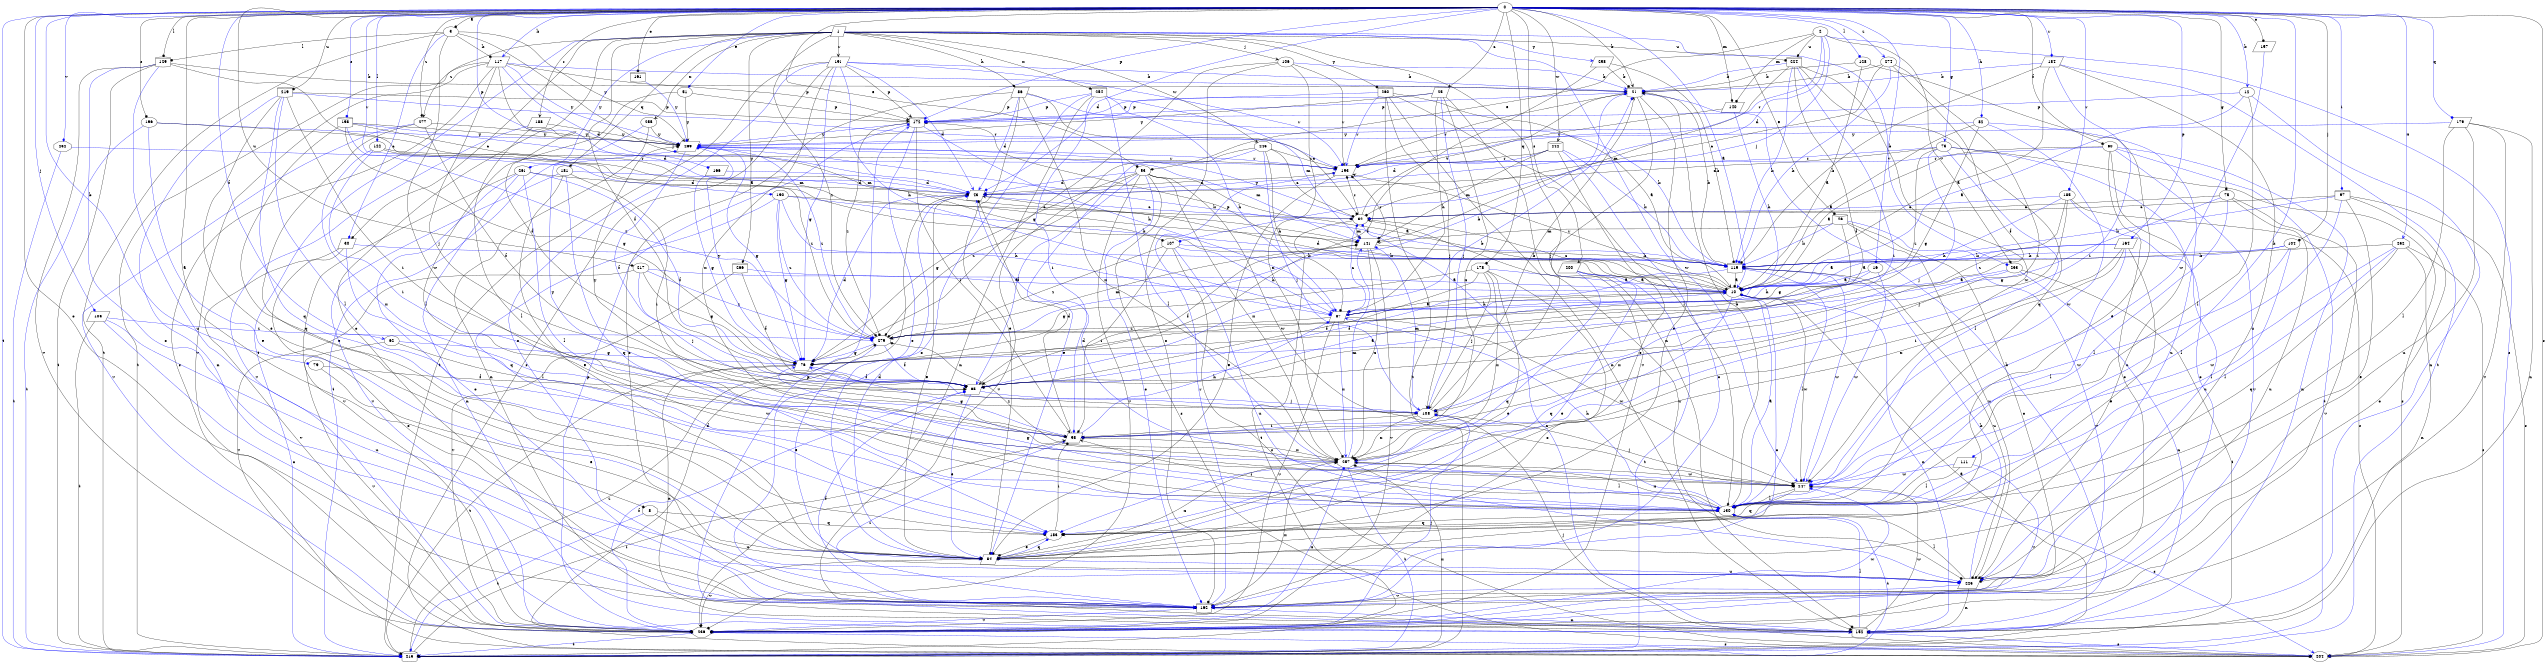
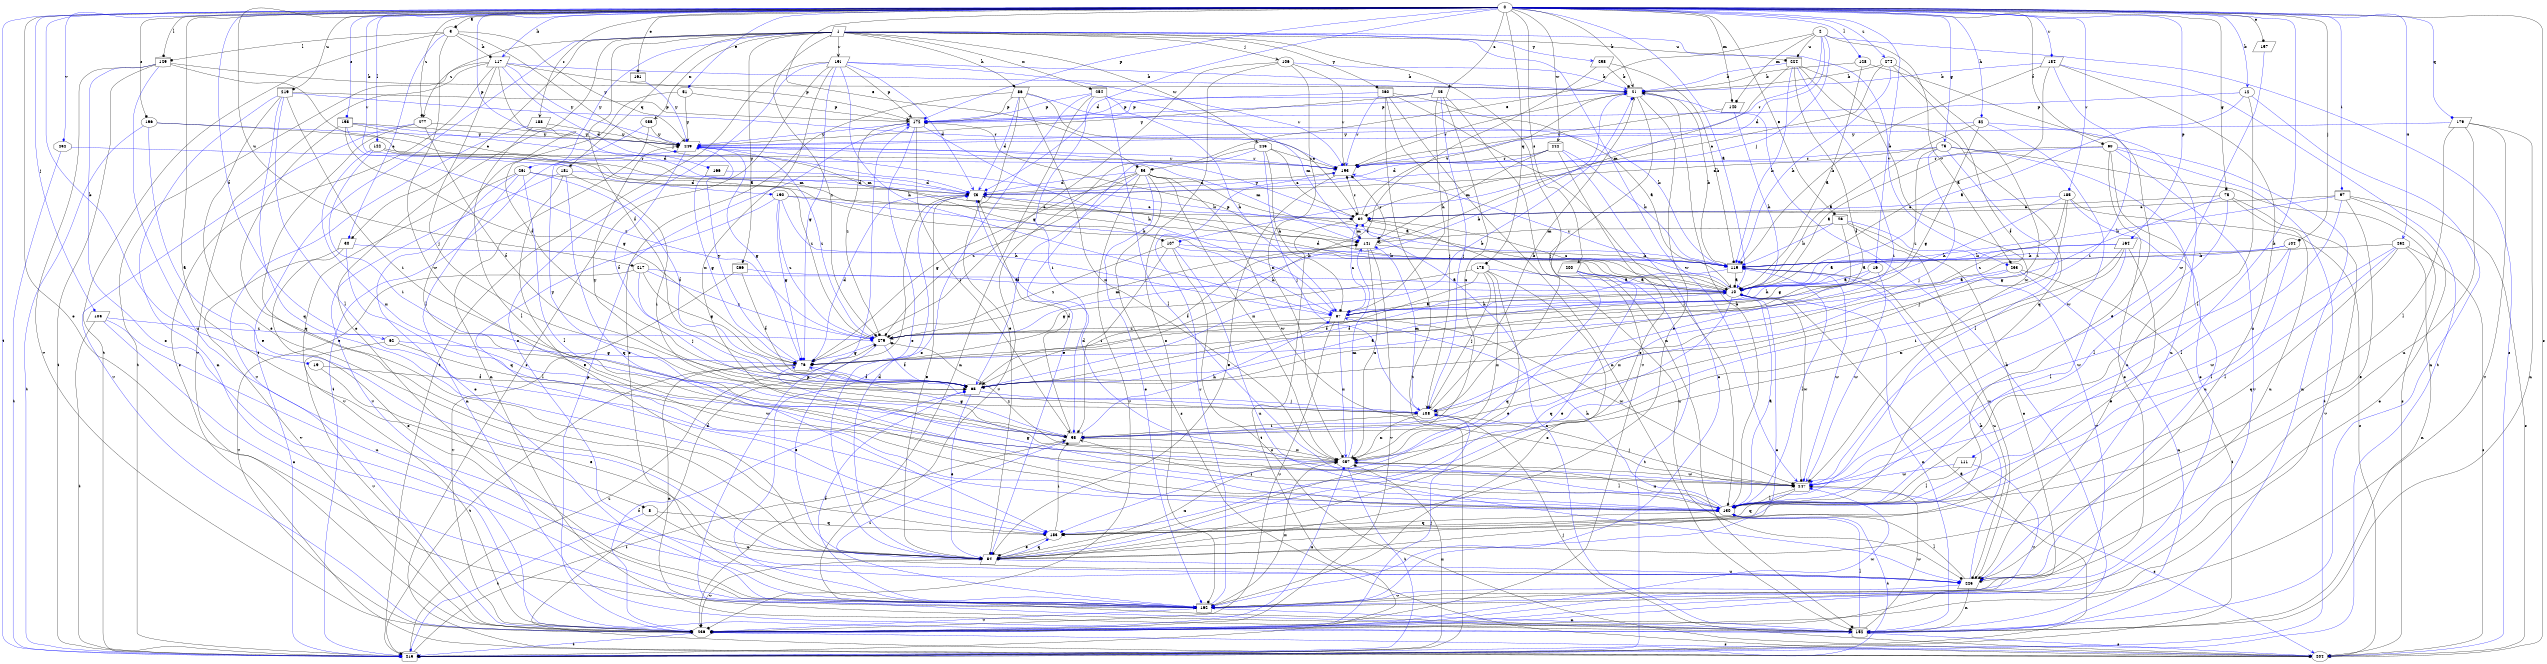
(688, 147) -> (688, 147)
(1545, 225) -> (1545, 225)
(316, 365) -> (316, 365)
